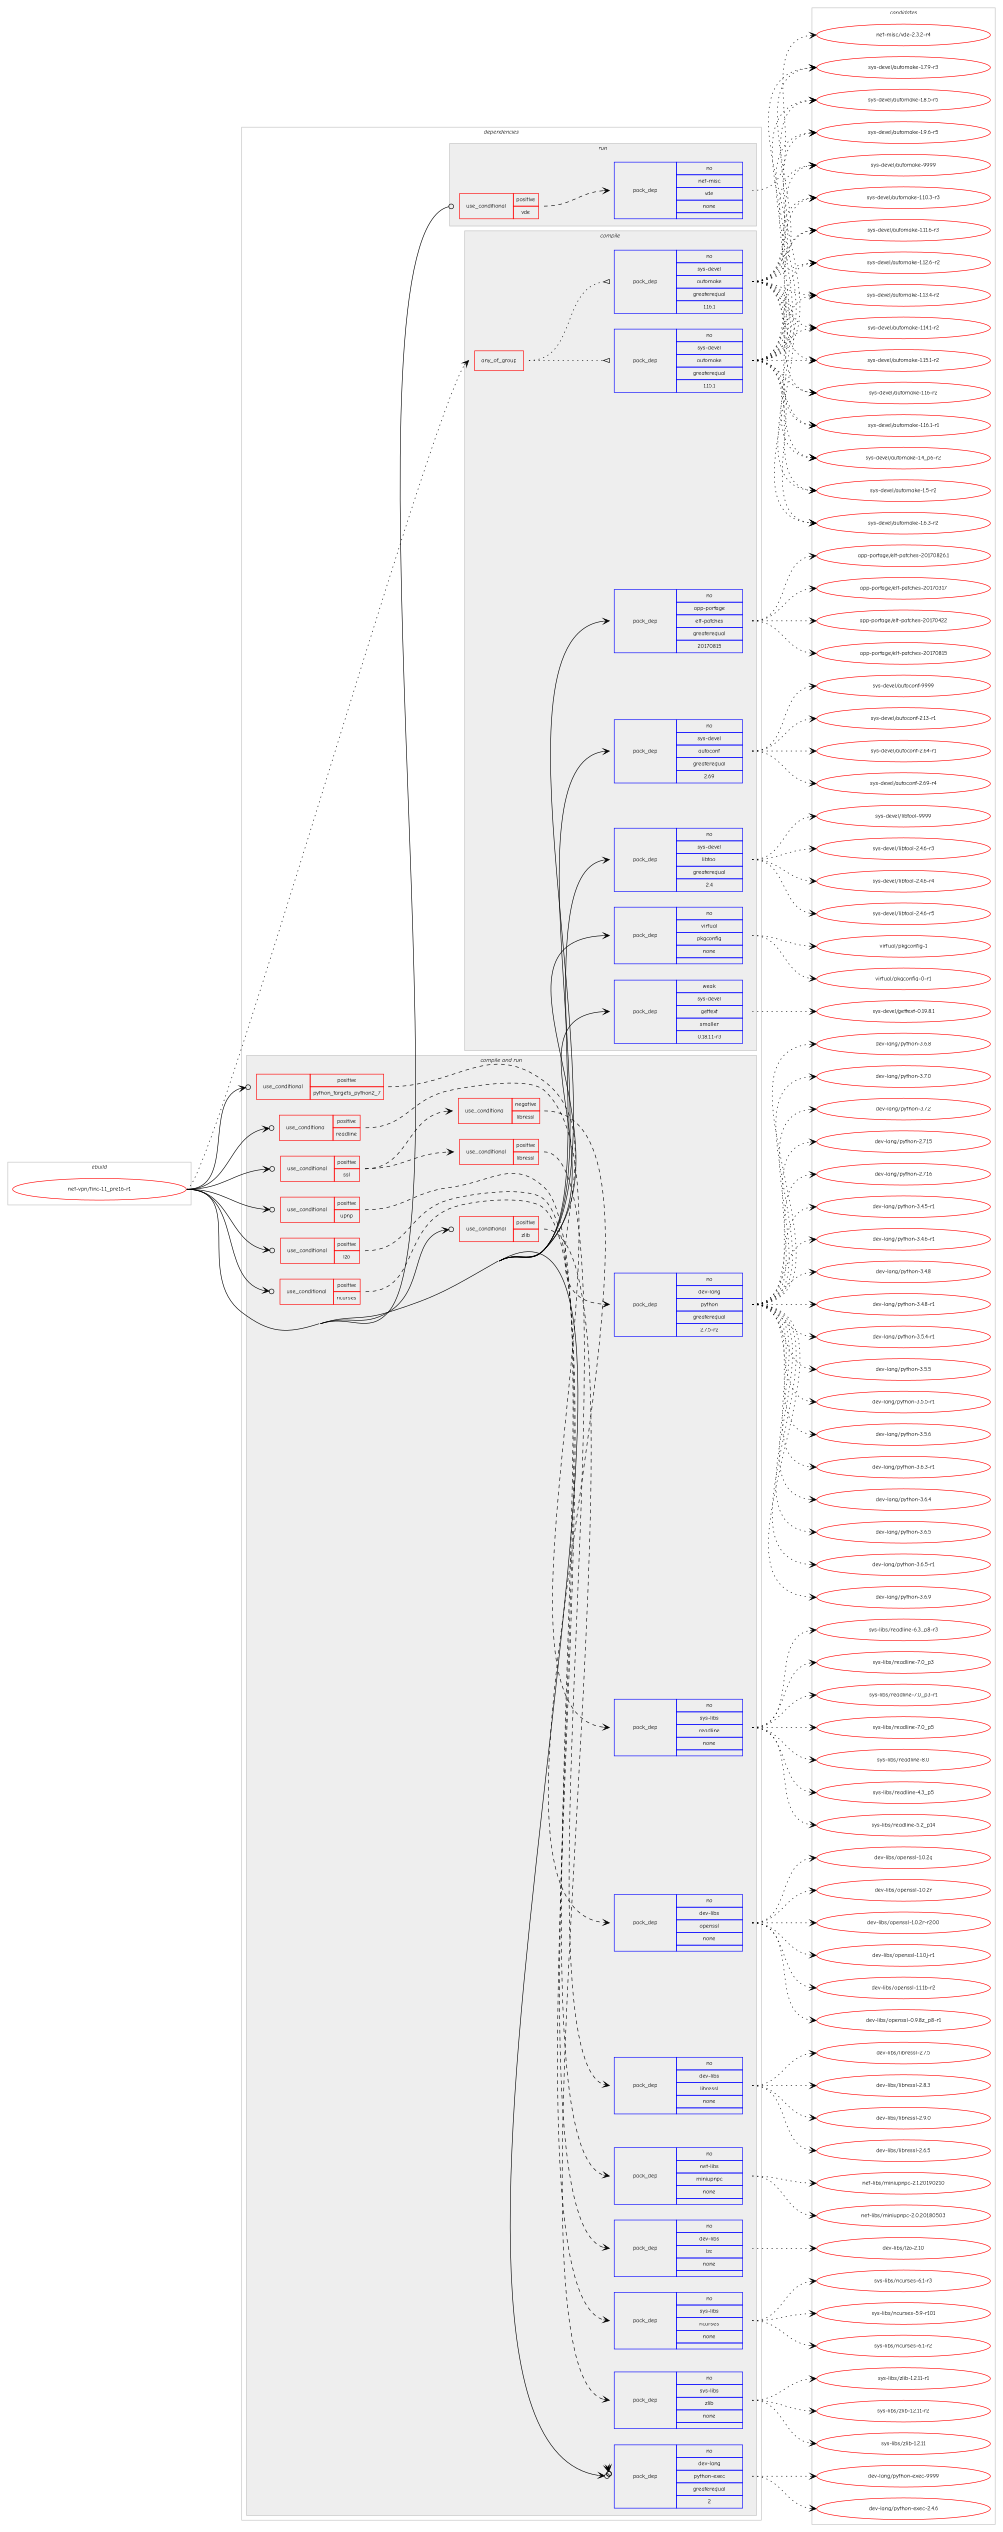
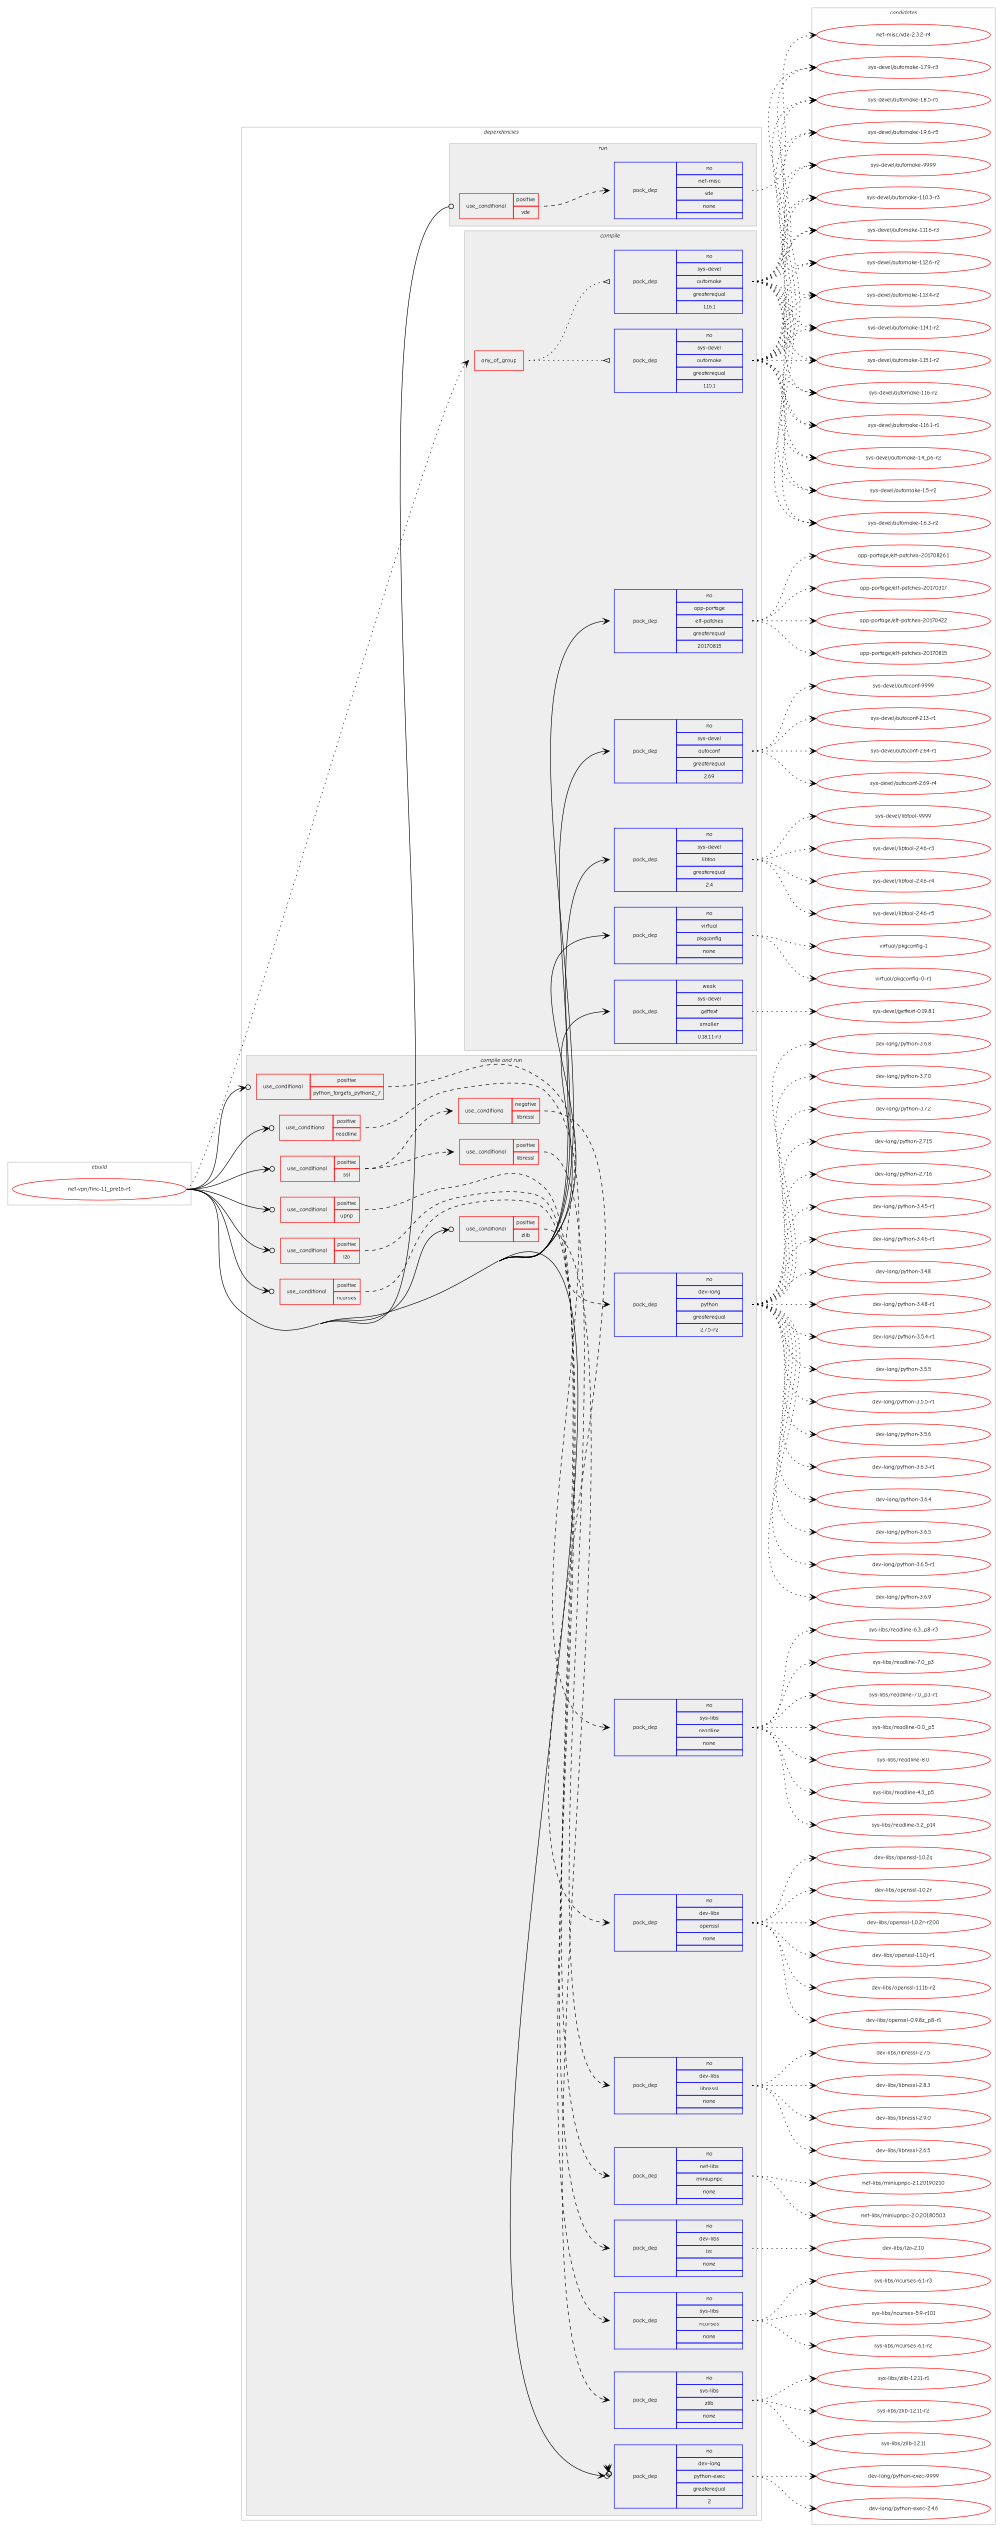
(904, 1728) -> (904, 1728)
